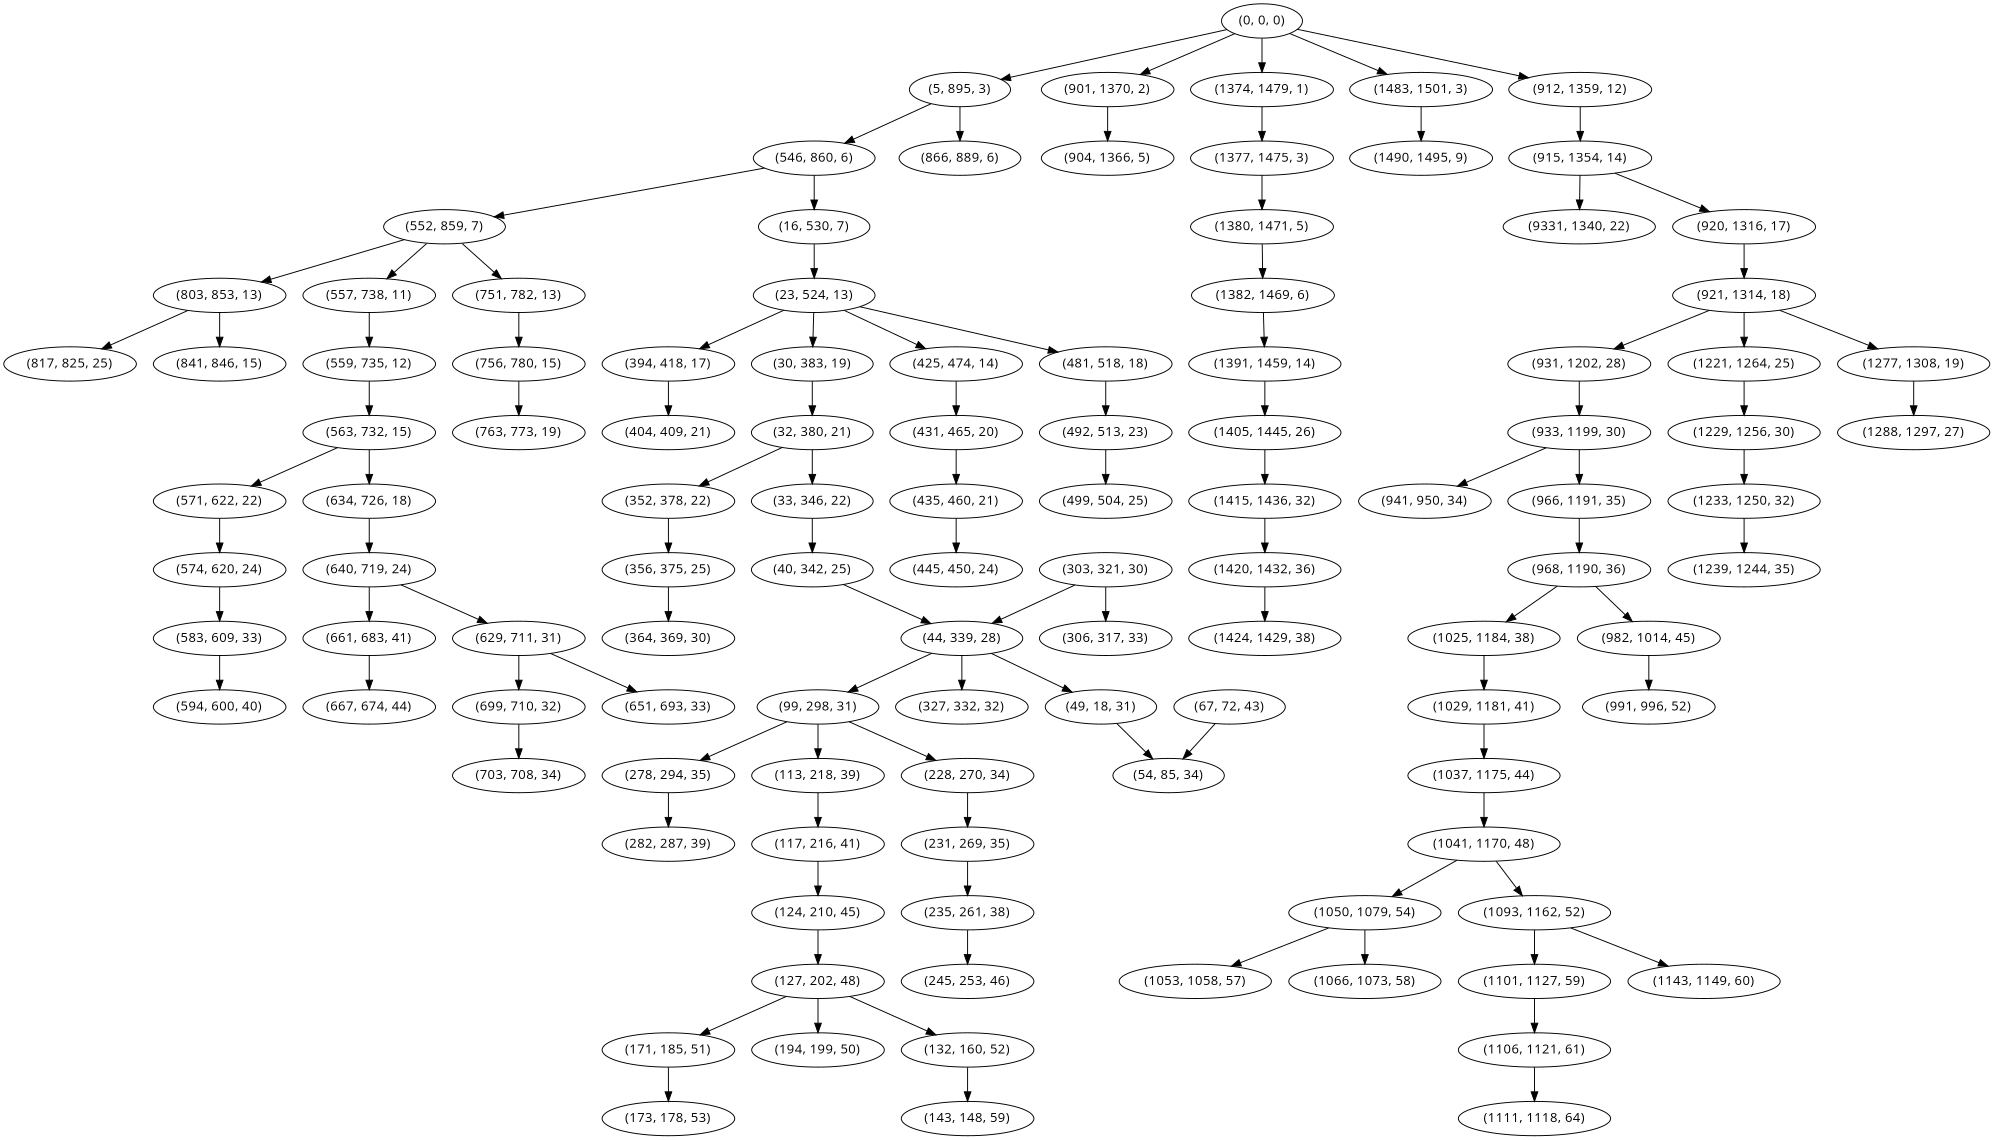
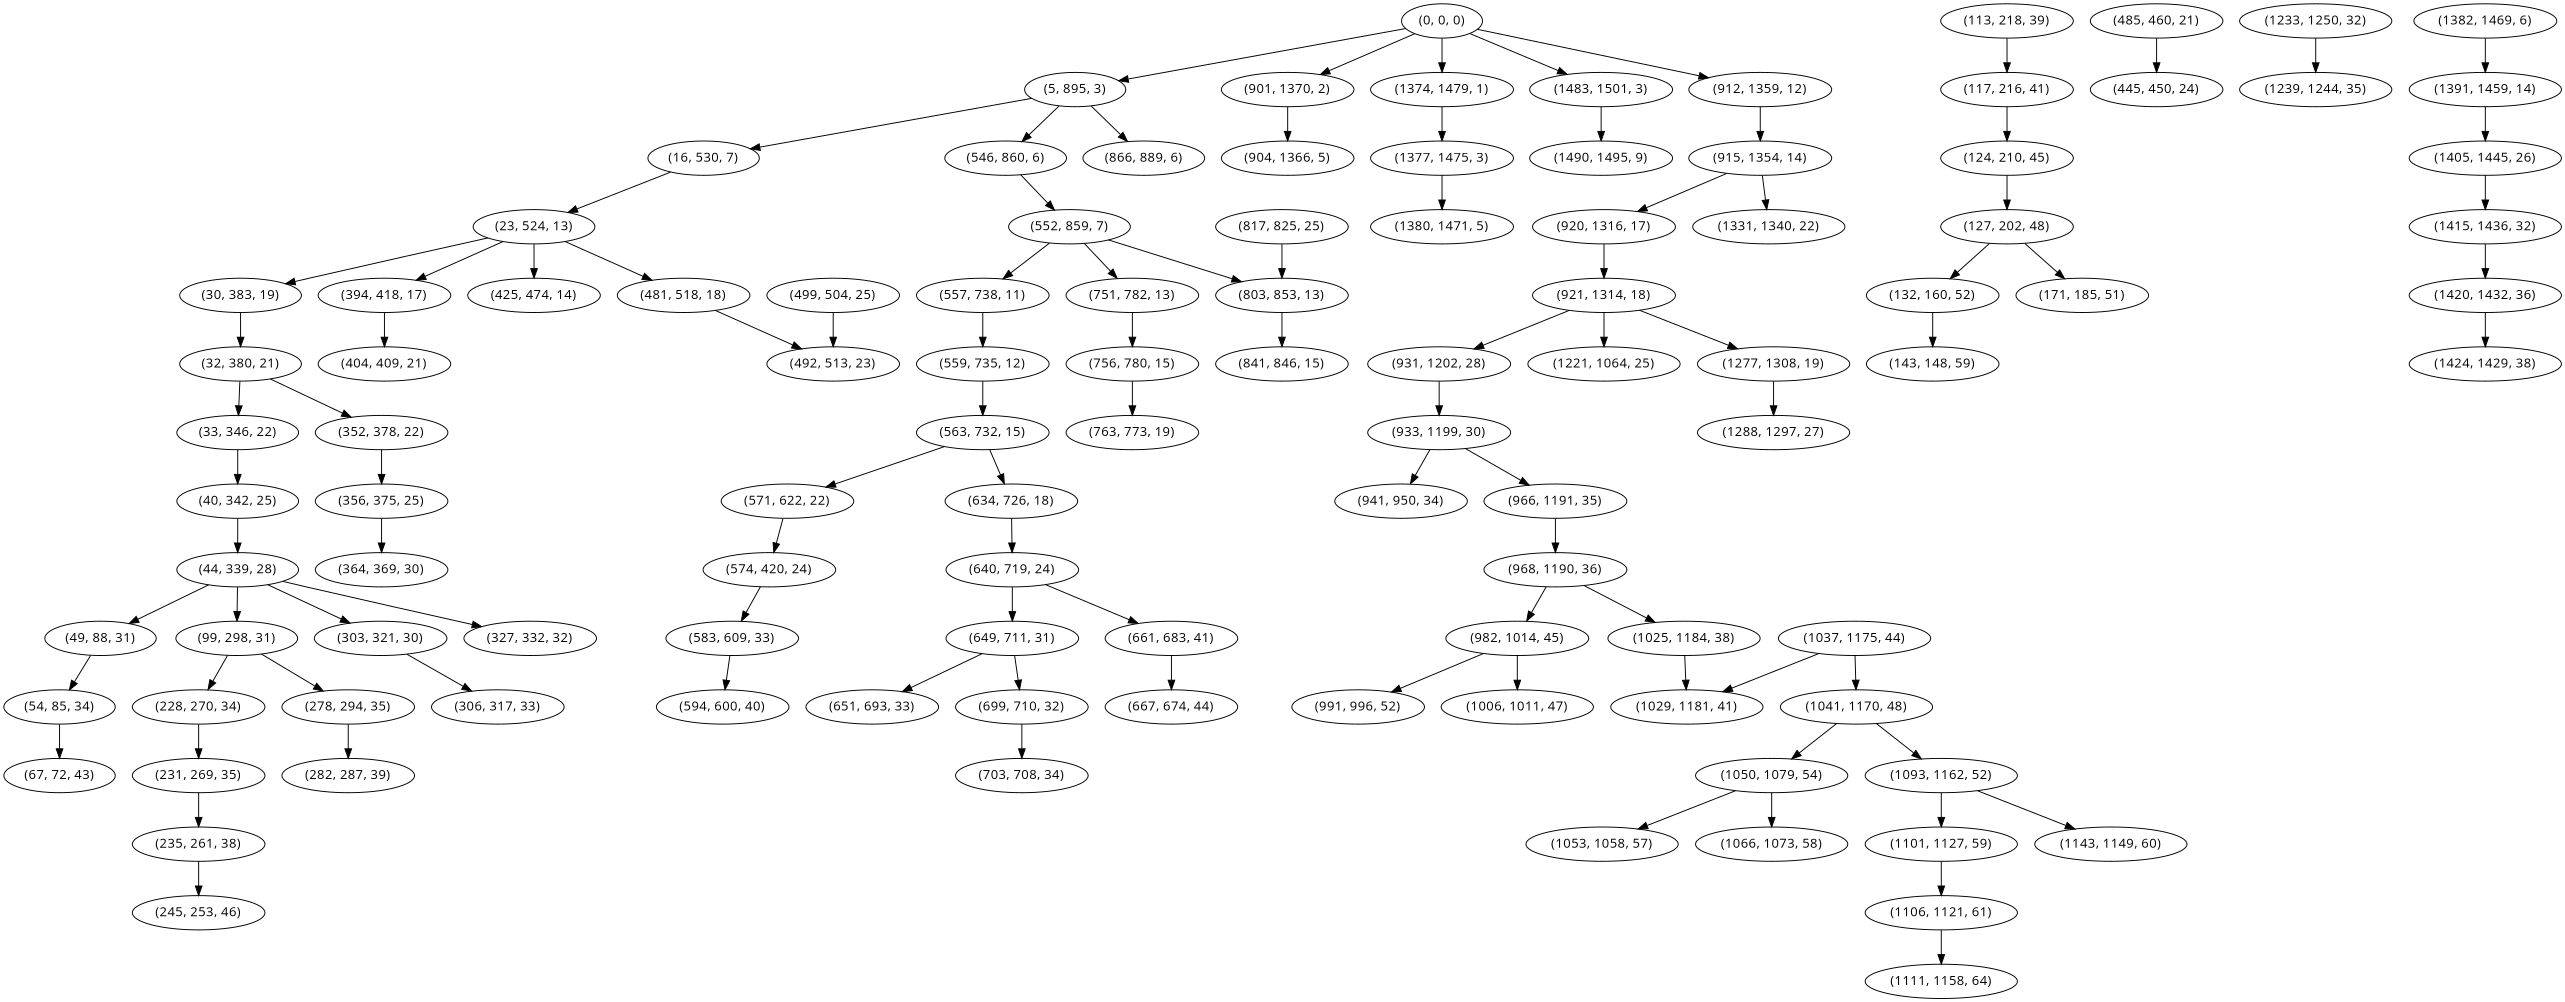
(814, 188) -> (896, 123)
(1579, 227) -> (1769, 227)
(1262, 256) -> none
(149, 328) -> (1282, 256)
(1744, 364) -> (1604, 364)
(956, 433) -> none
(1744, 433) -> none
(1106, 462) -> (833, 325)
(956, 501) -> (2157, 21)
(220, 570) -> (769, 570)
(1038, 602) -> (304, 602)
(519, 638) -> (1012, 638)
(1101, 707) -> (101, 638)
none -> (1517, 707)
(818, 737) -> none
(1484, 737) -> (1775, 671)
(1202, 738) -> (60, 737)
(818, 1050) -> none
(668, 1119) -> none
(1534, 1119) -> (1941, 981)
